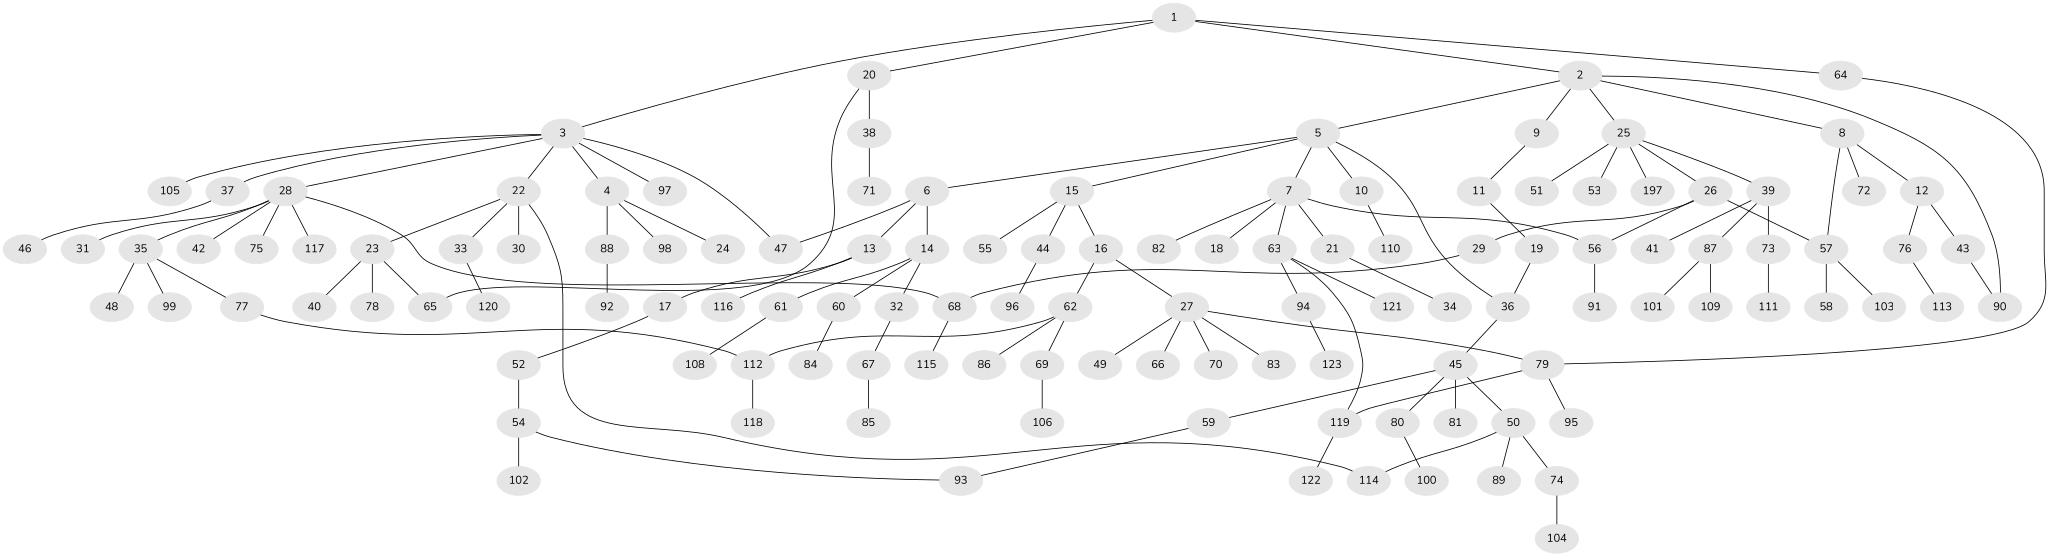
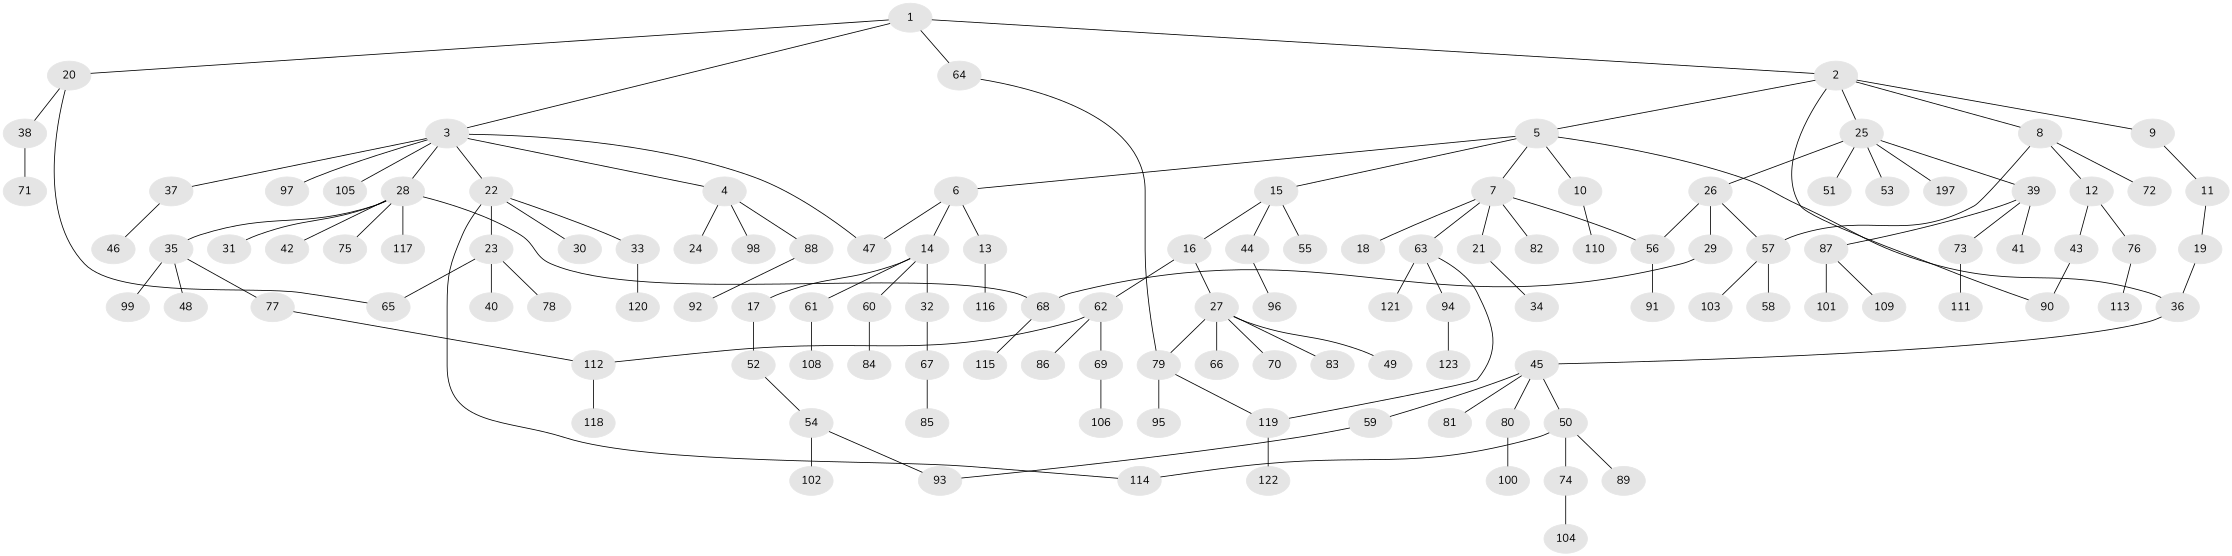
(767, 277) -> (840, 278)
